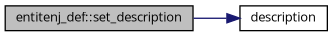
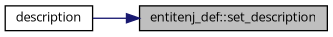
(210, 18) -> (110, 18)
